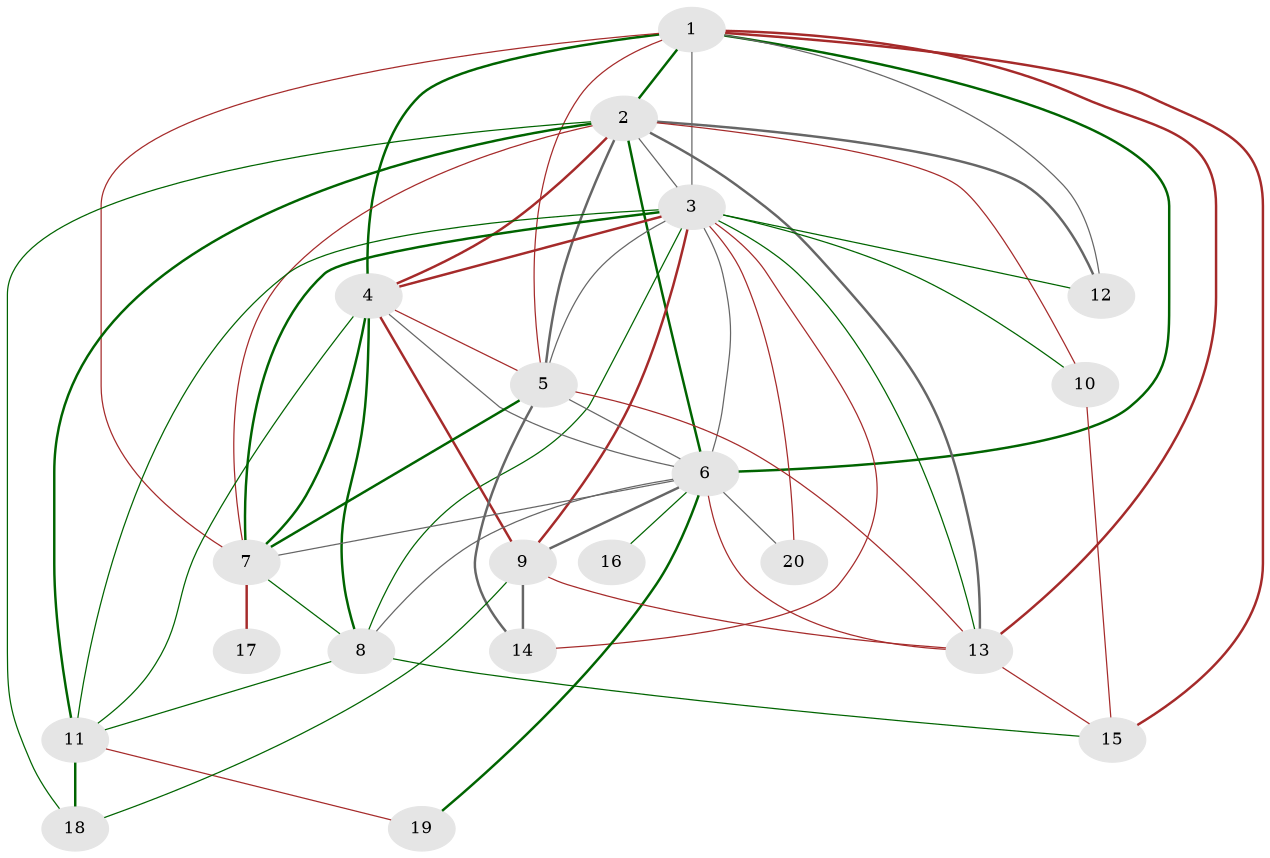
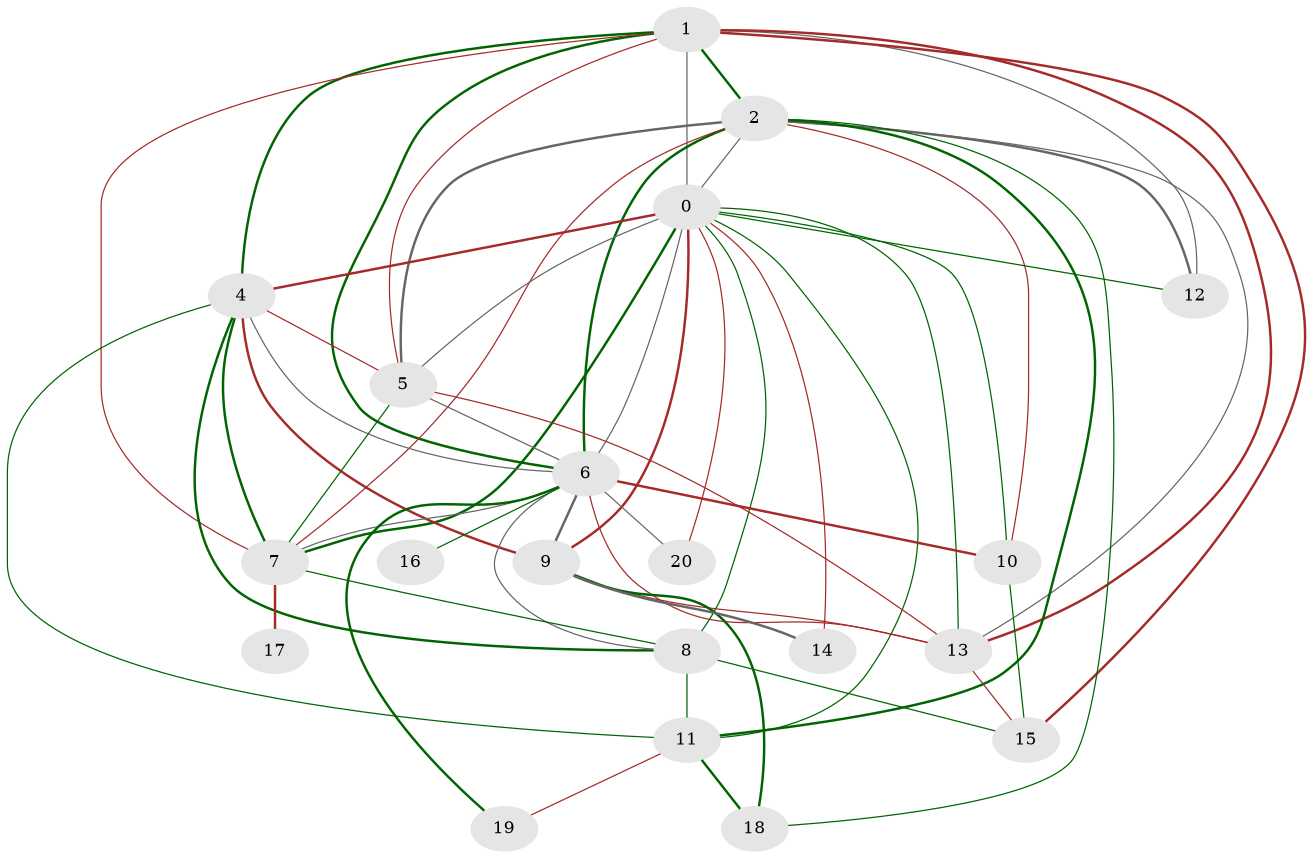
(692, 207) -> (687, 207)
(526, 211) -> none
(886, 335) -> (1235, 260)
(395, 474) -> (337, 477)
none -> (797, 518)
(481, 530) -> none
(1099, 562) -> (1017, 651)
(320, 724) -> (735, 635)
